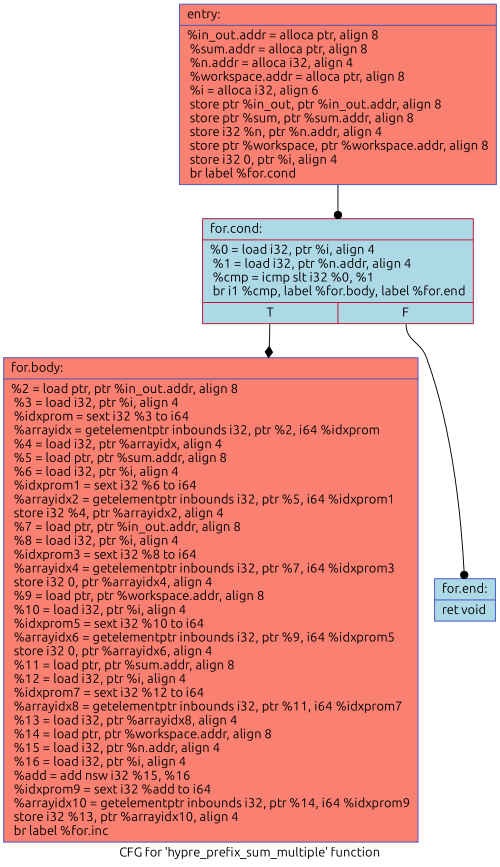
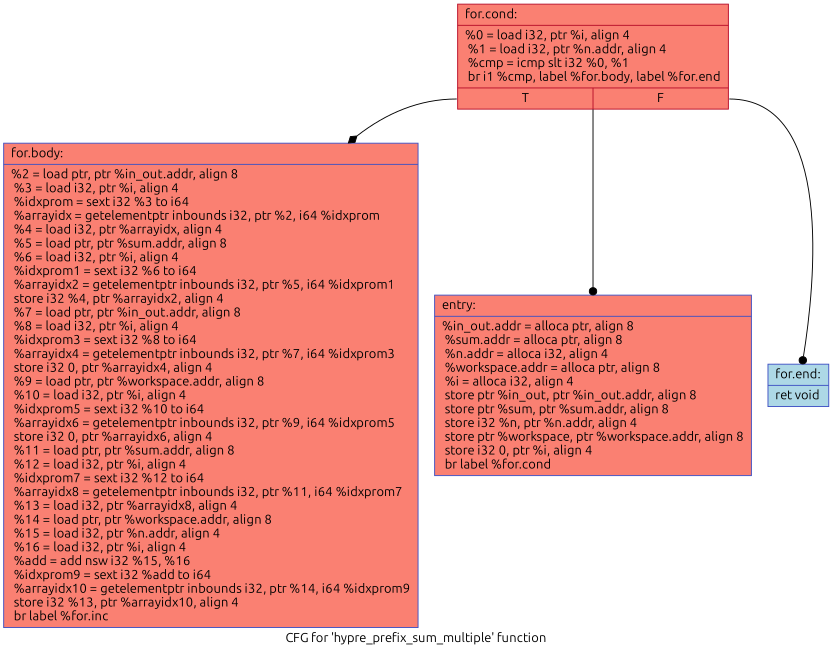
(253, 91) -> (508, 382)
(338, 198) -> (593, 198)
(338, 271) -> (593, 57)
